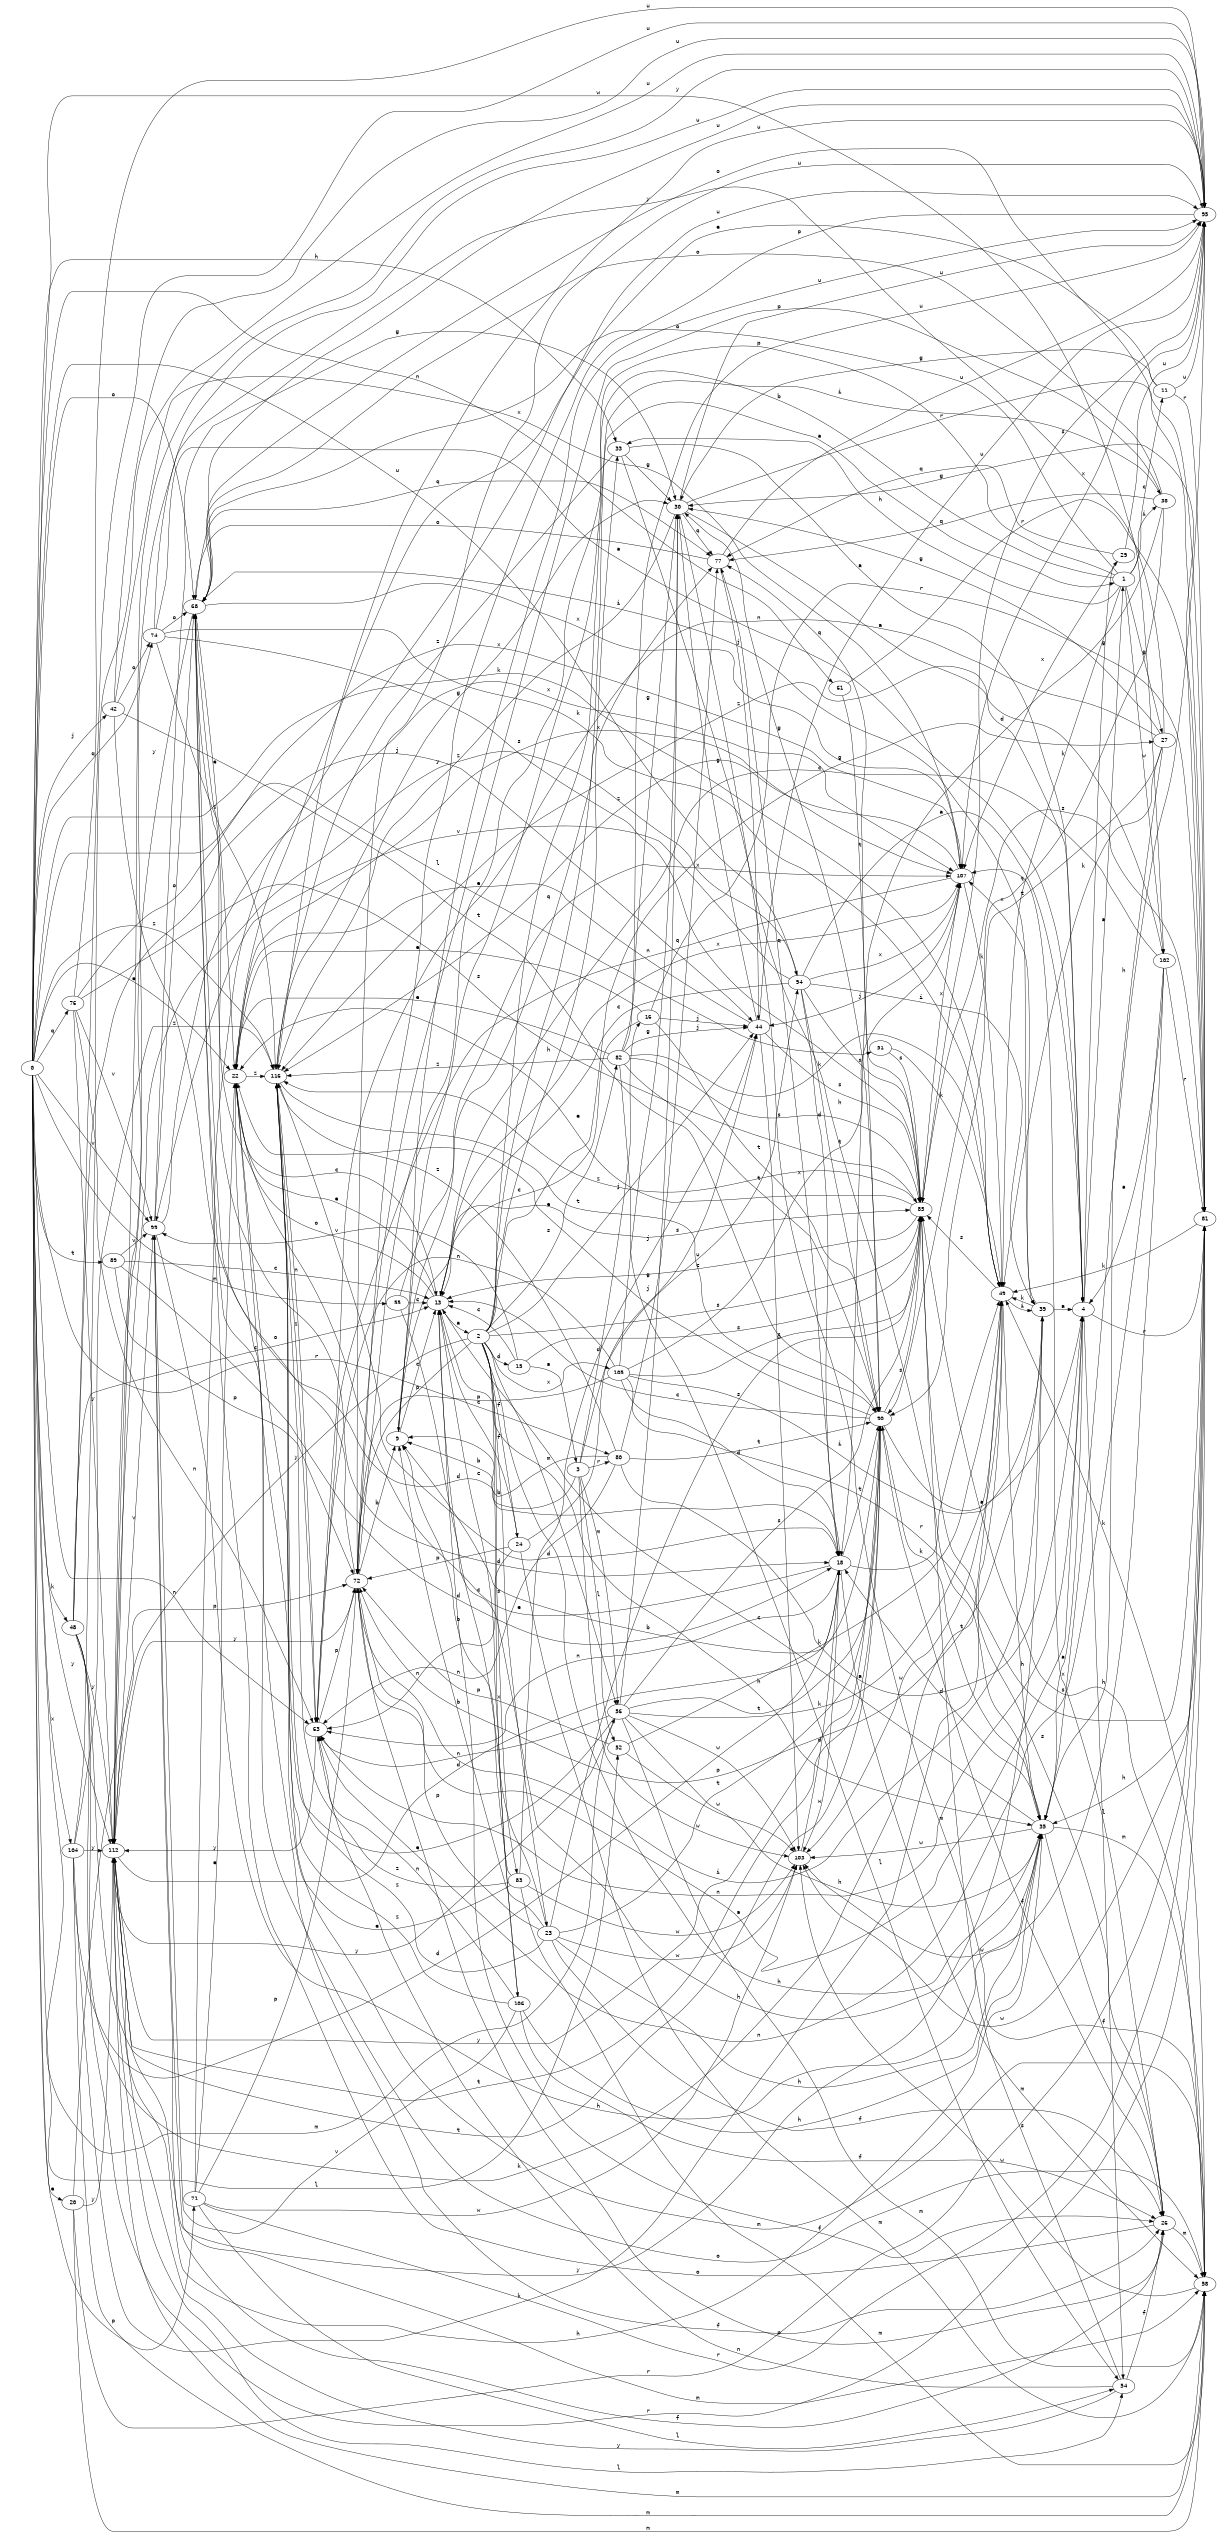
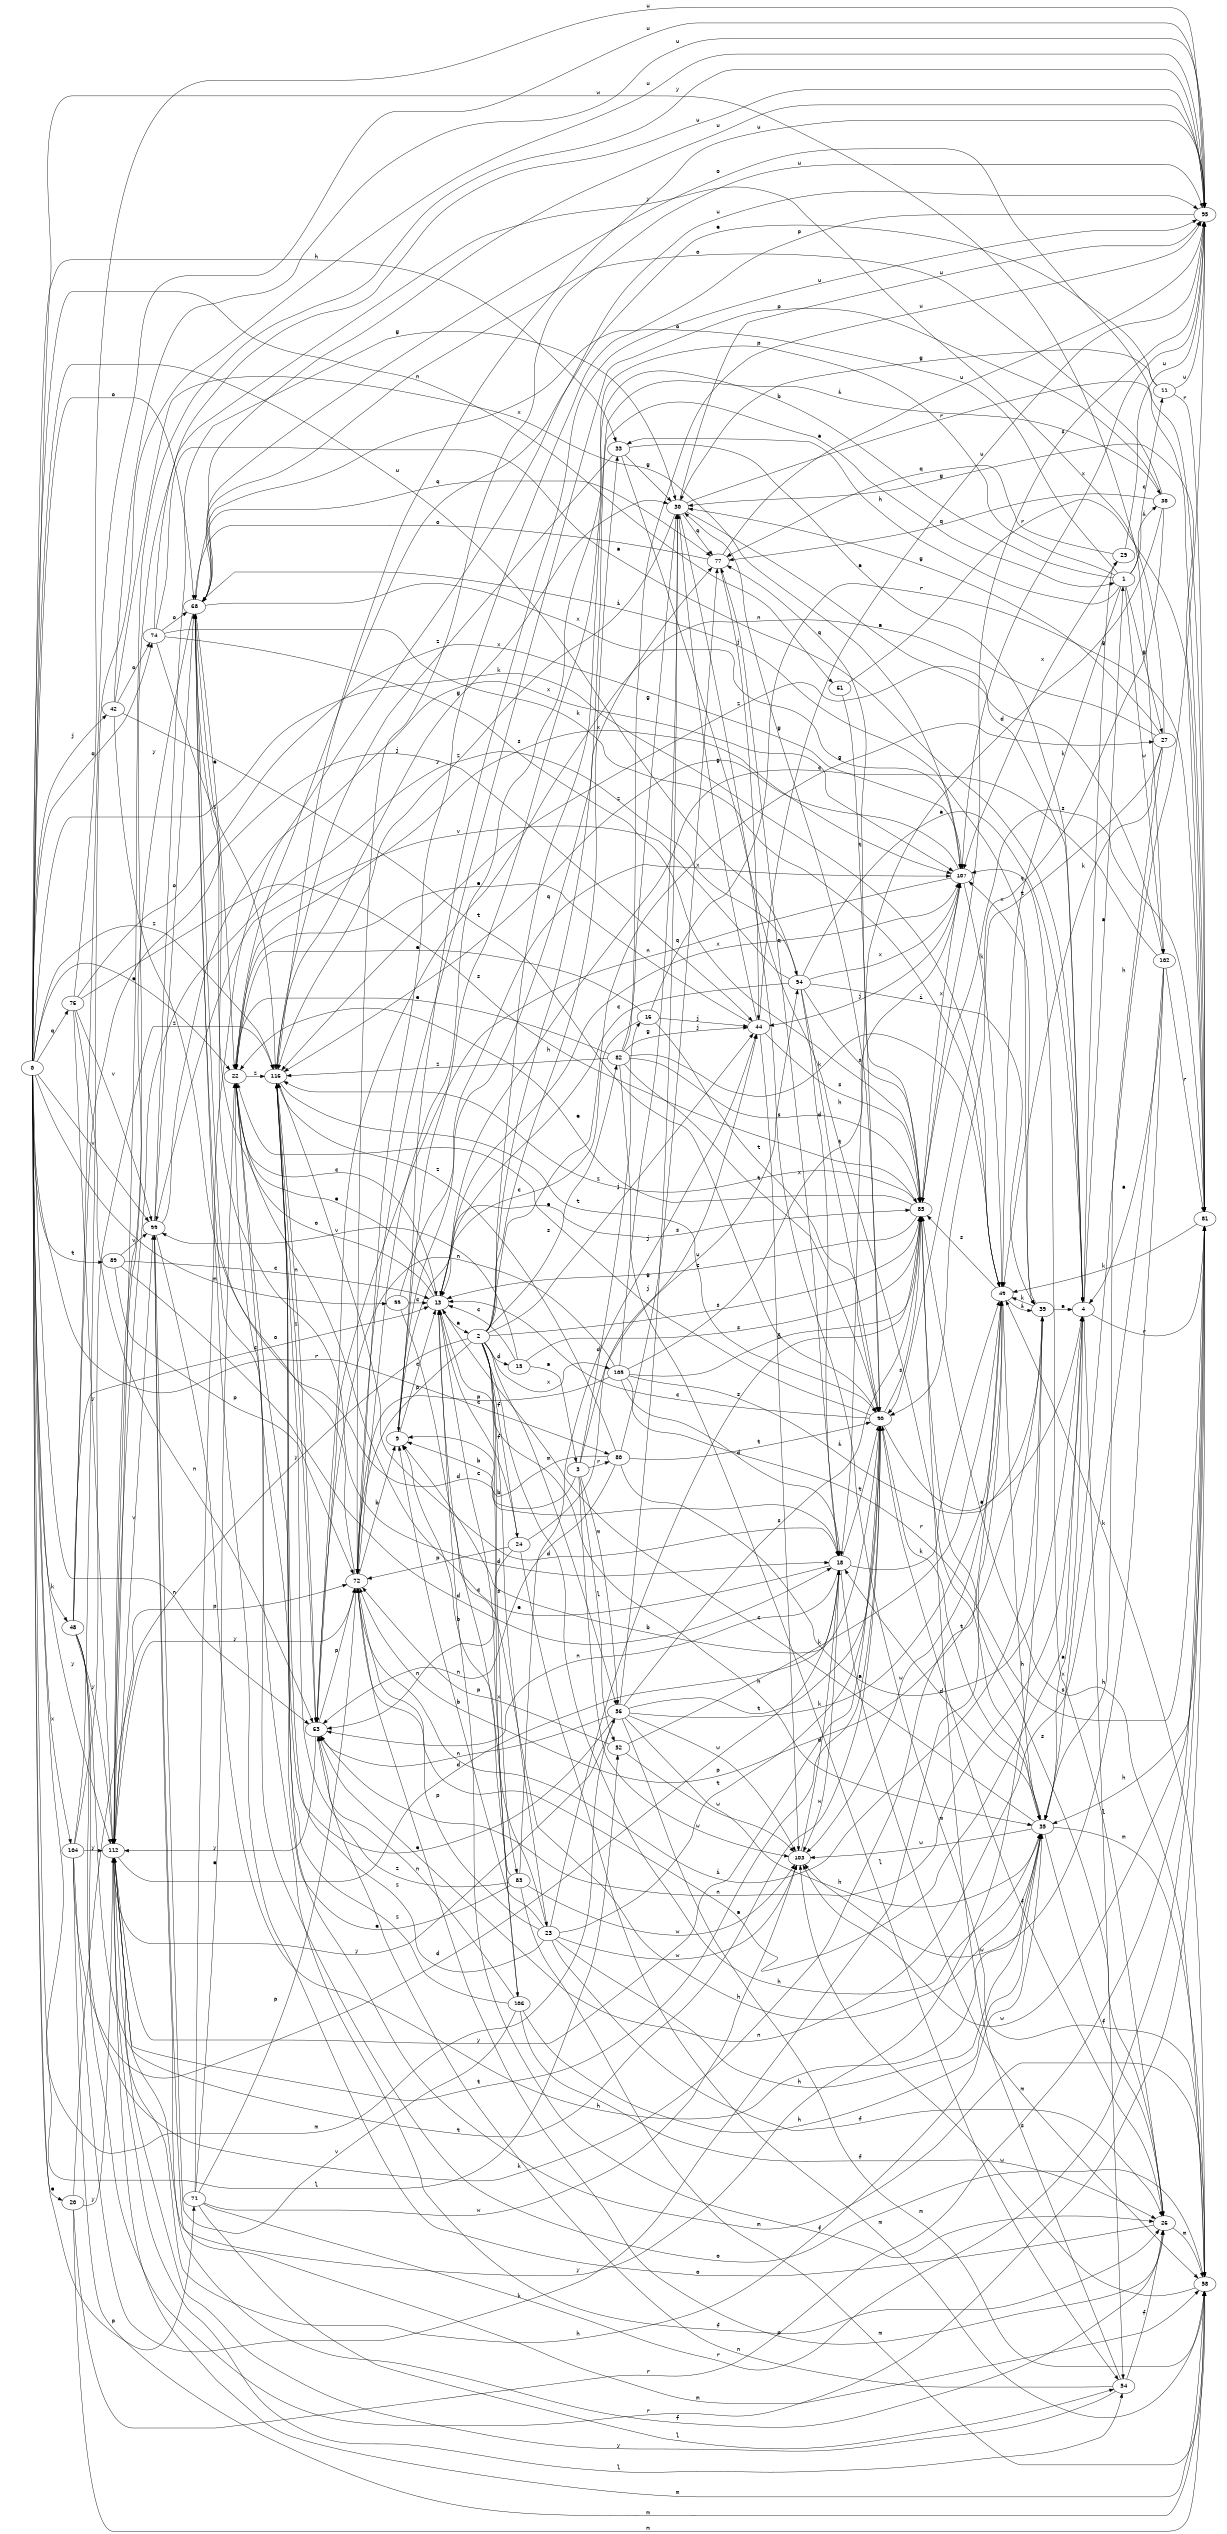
(880, 1048) -> none
